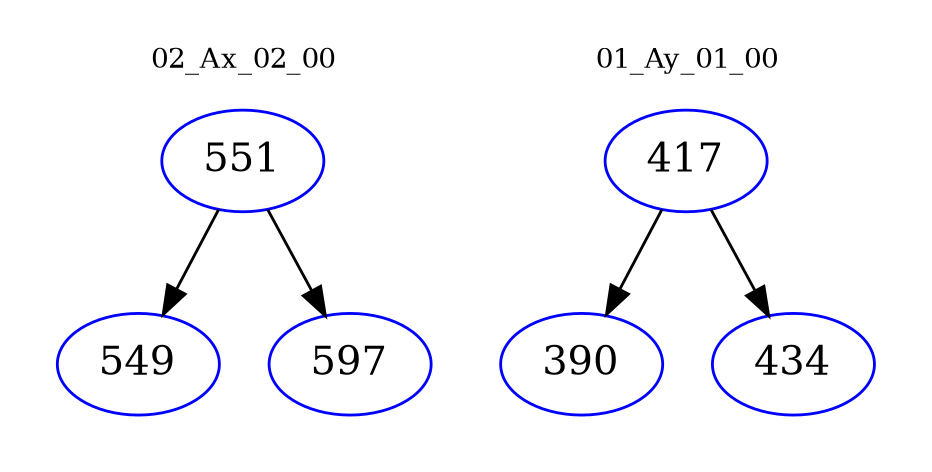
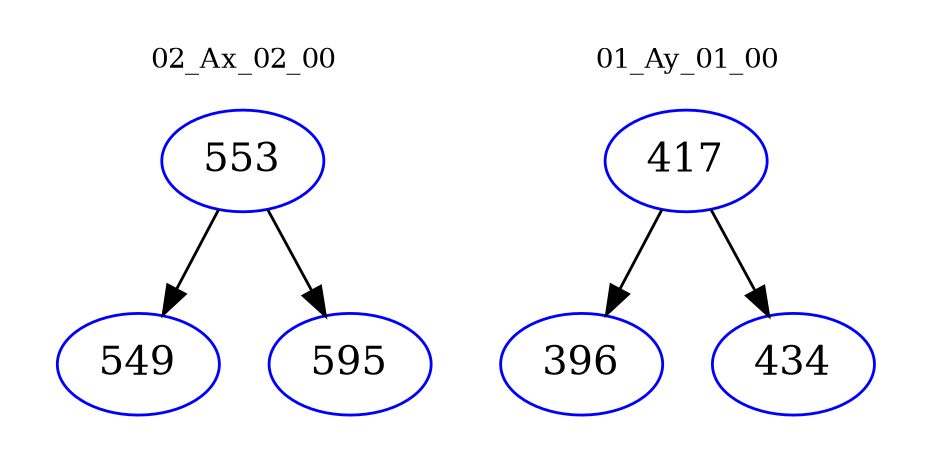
(243, 161) -> (243, 161)
(350, 364) -> (350, 364)
(582, 364) -> (582, 364)
